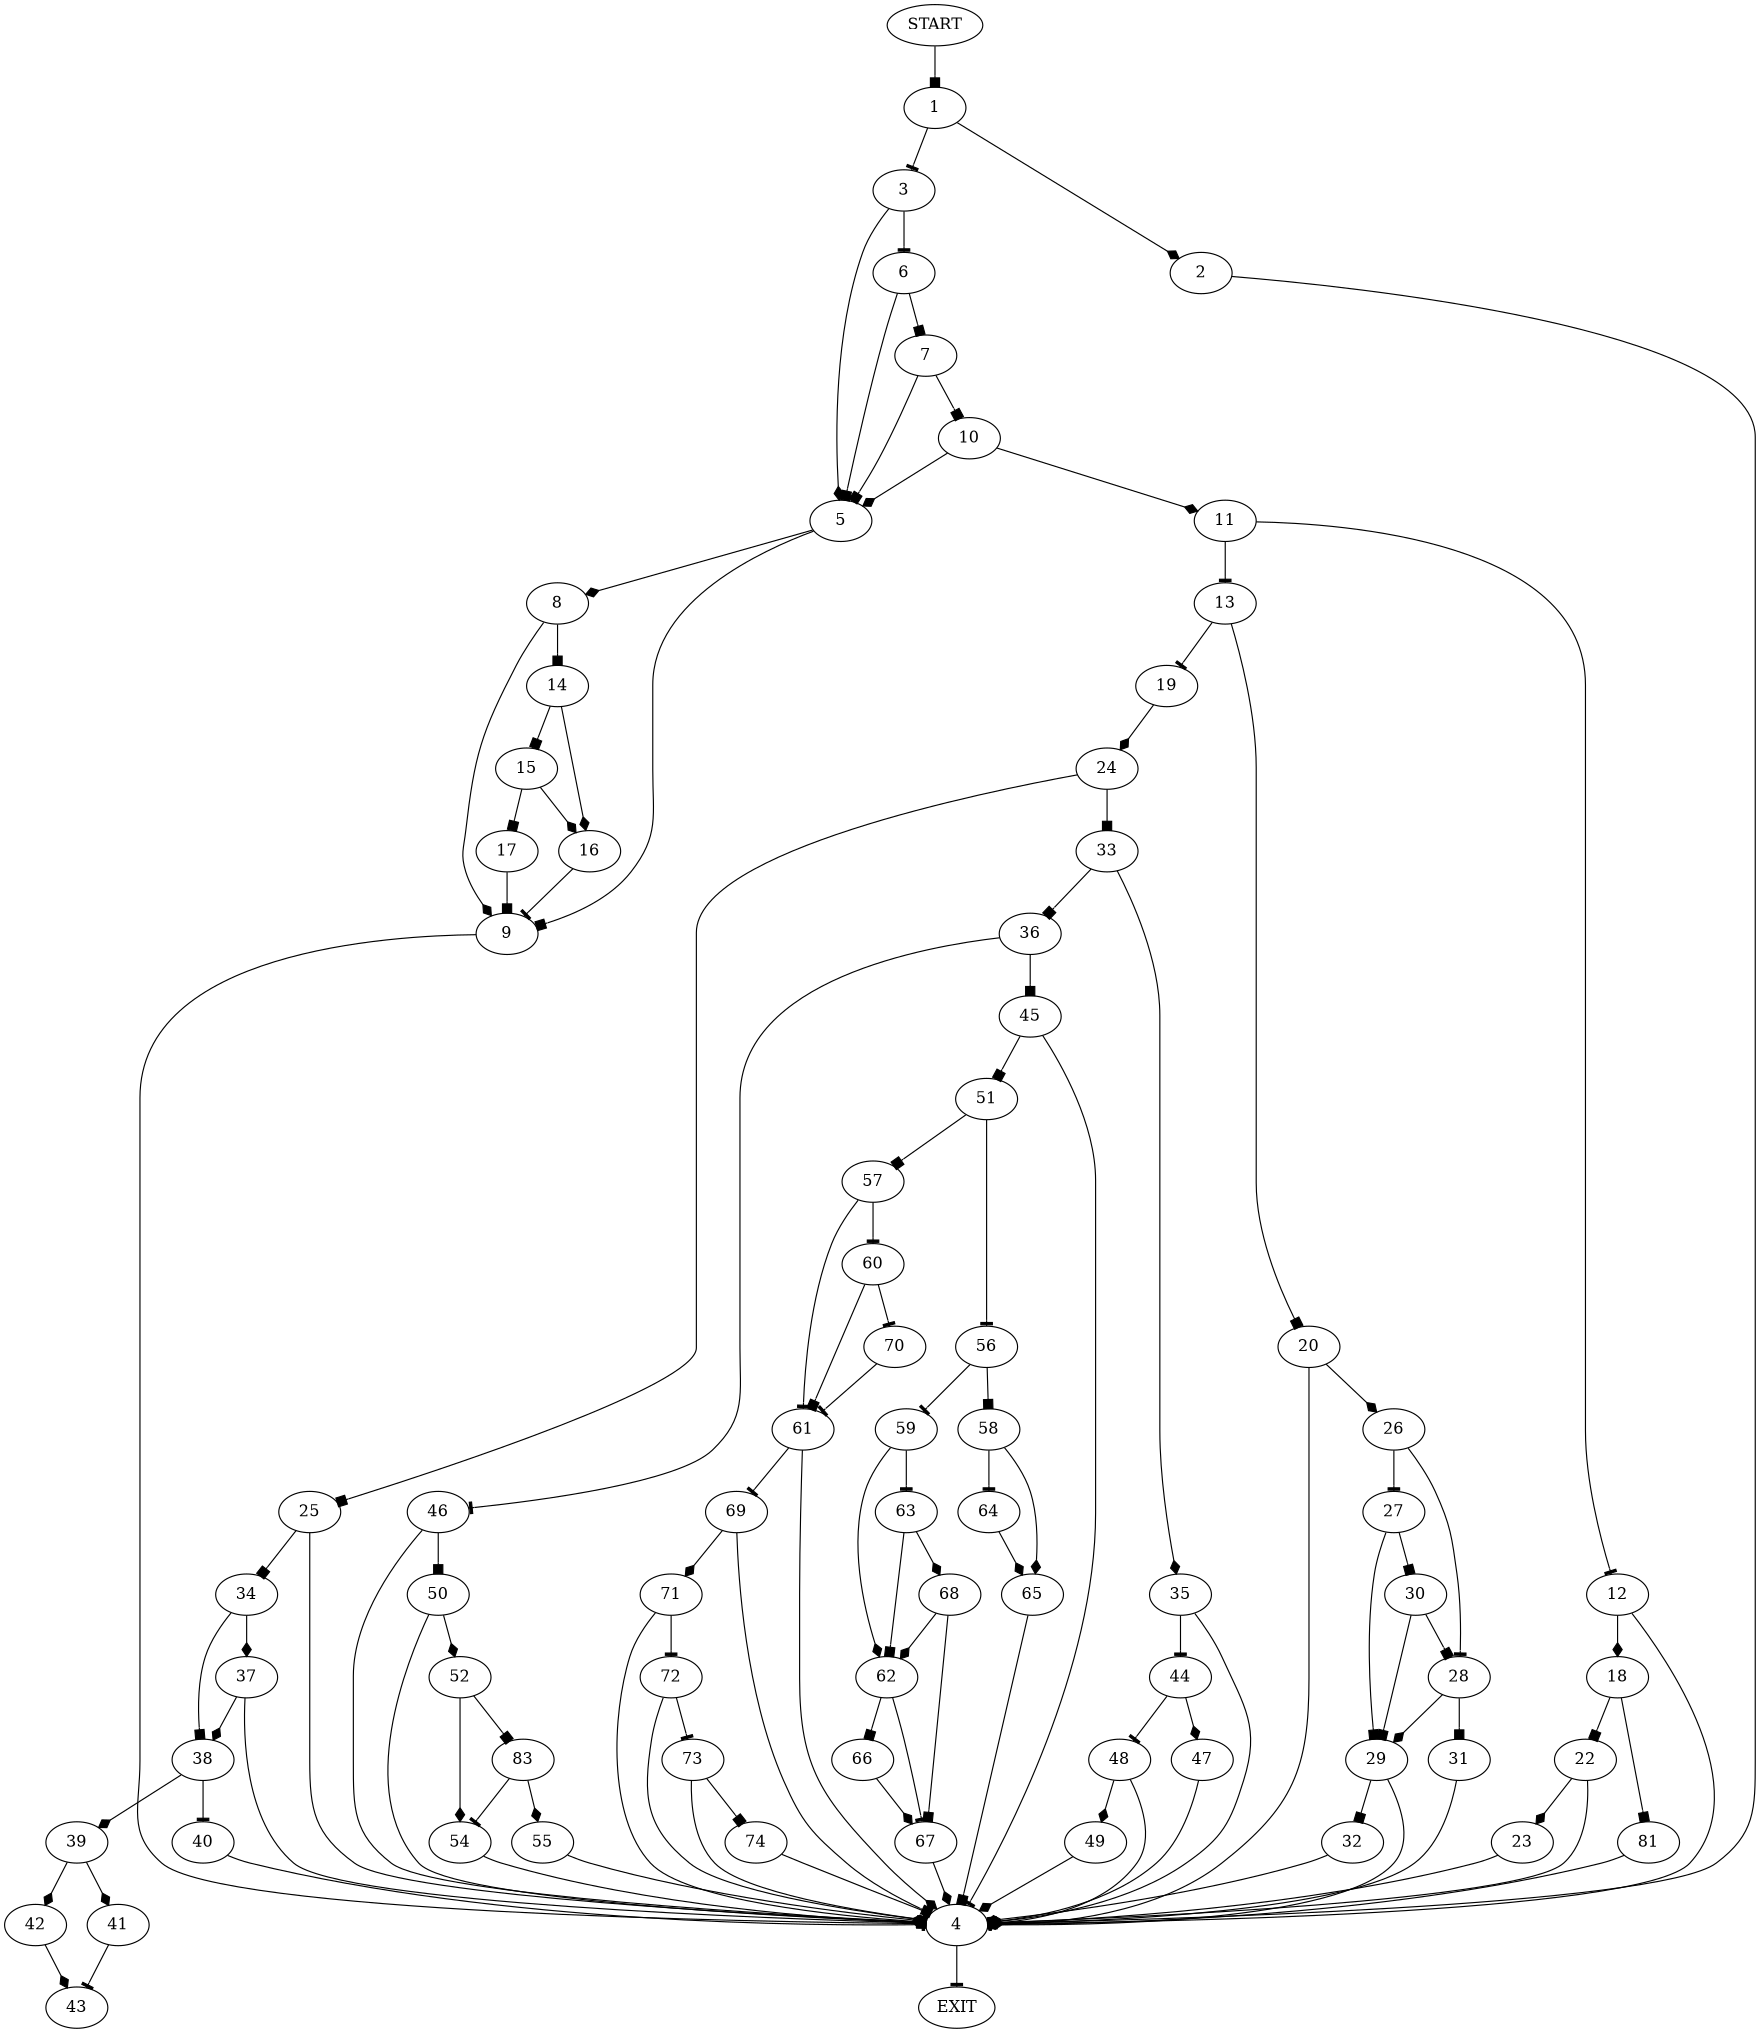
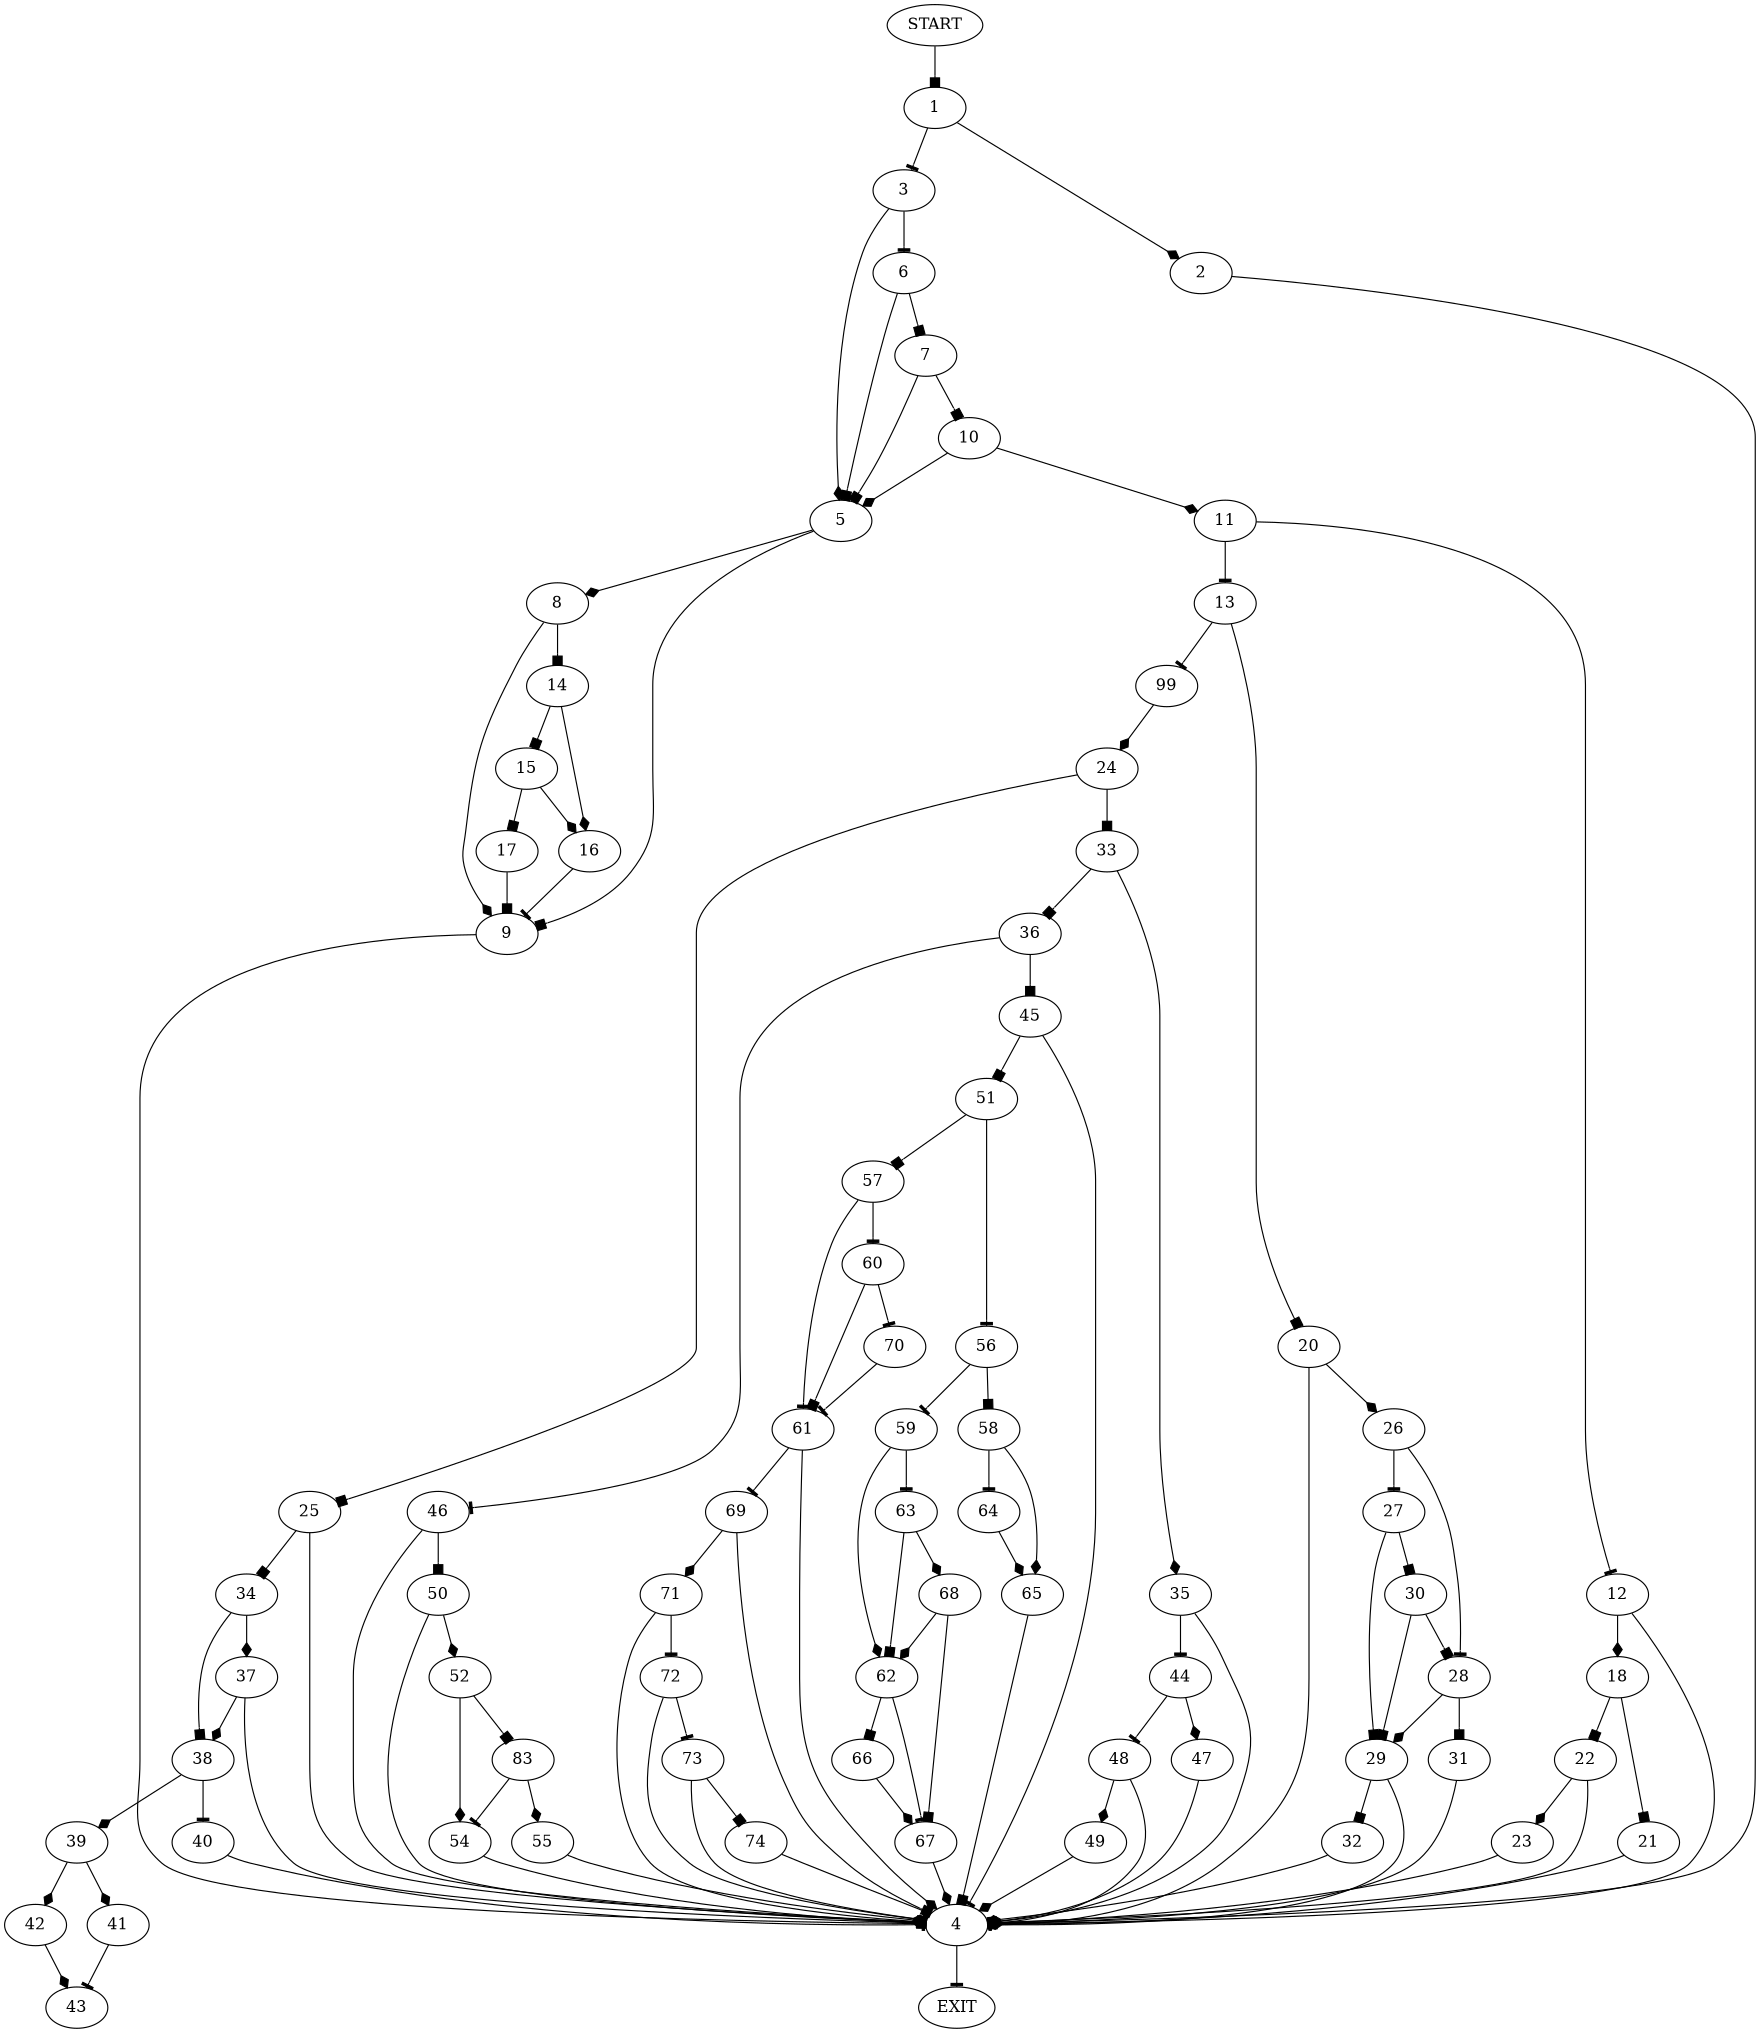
(1167, 686) -> (1167, 686)
(1649, 1842) -> (1649, 1842)
